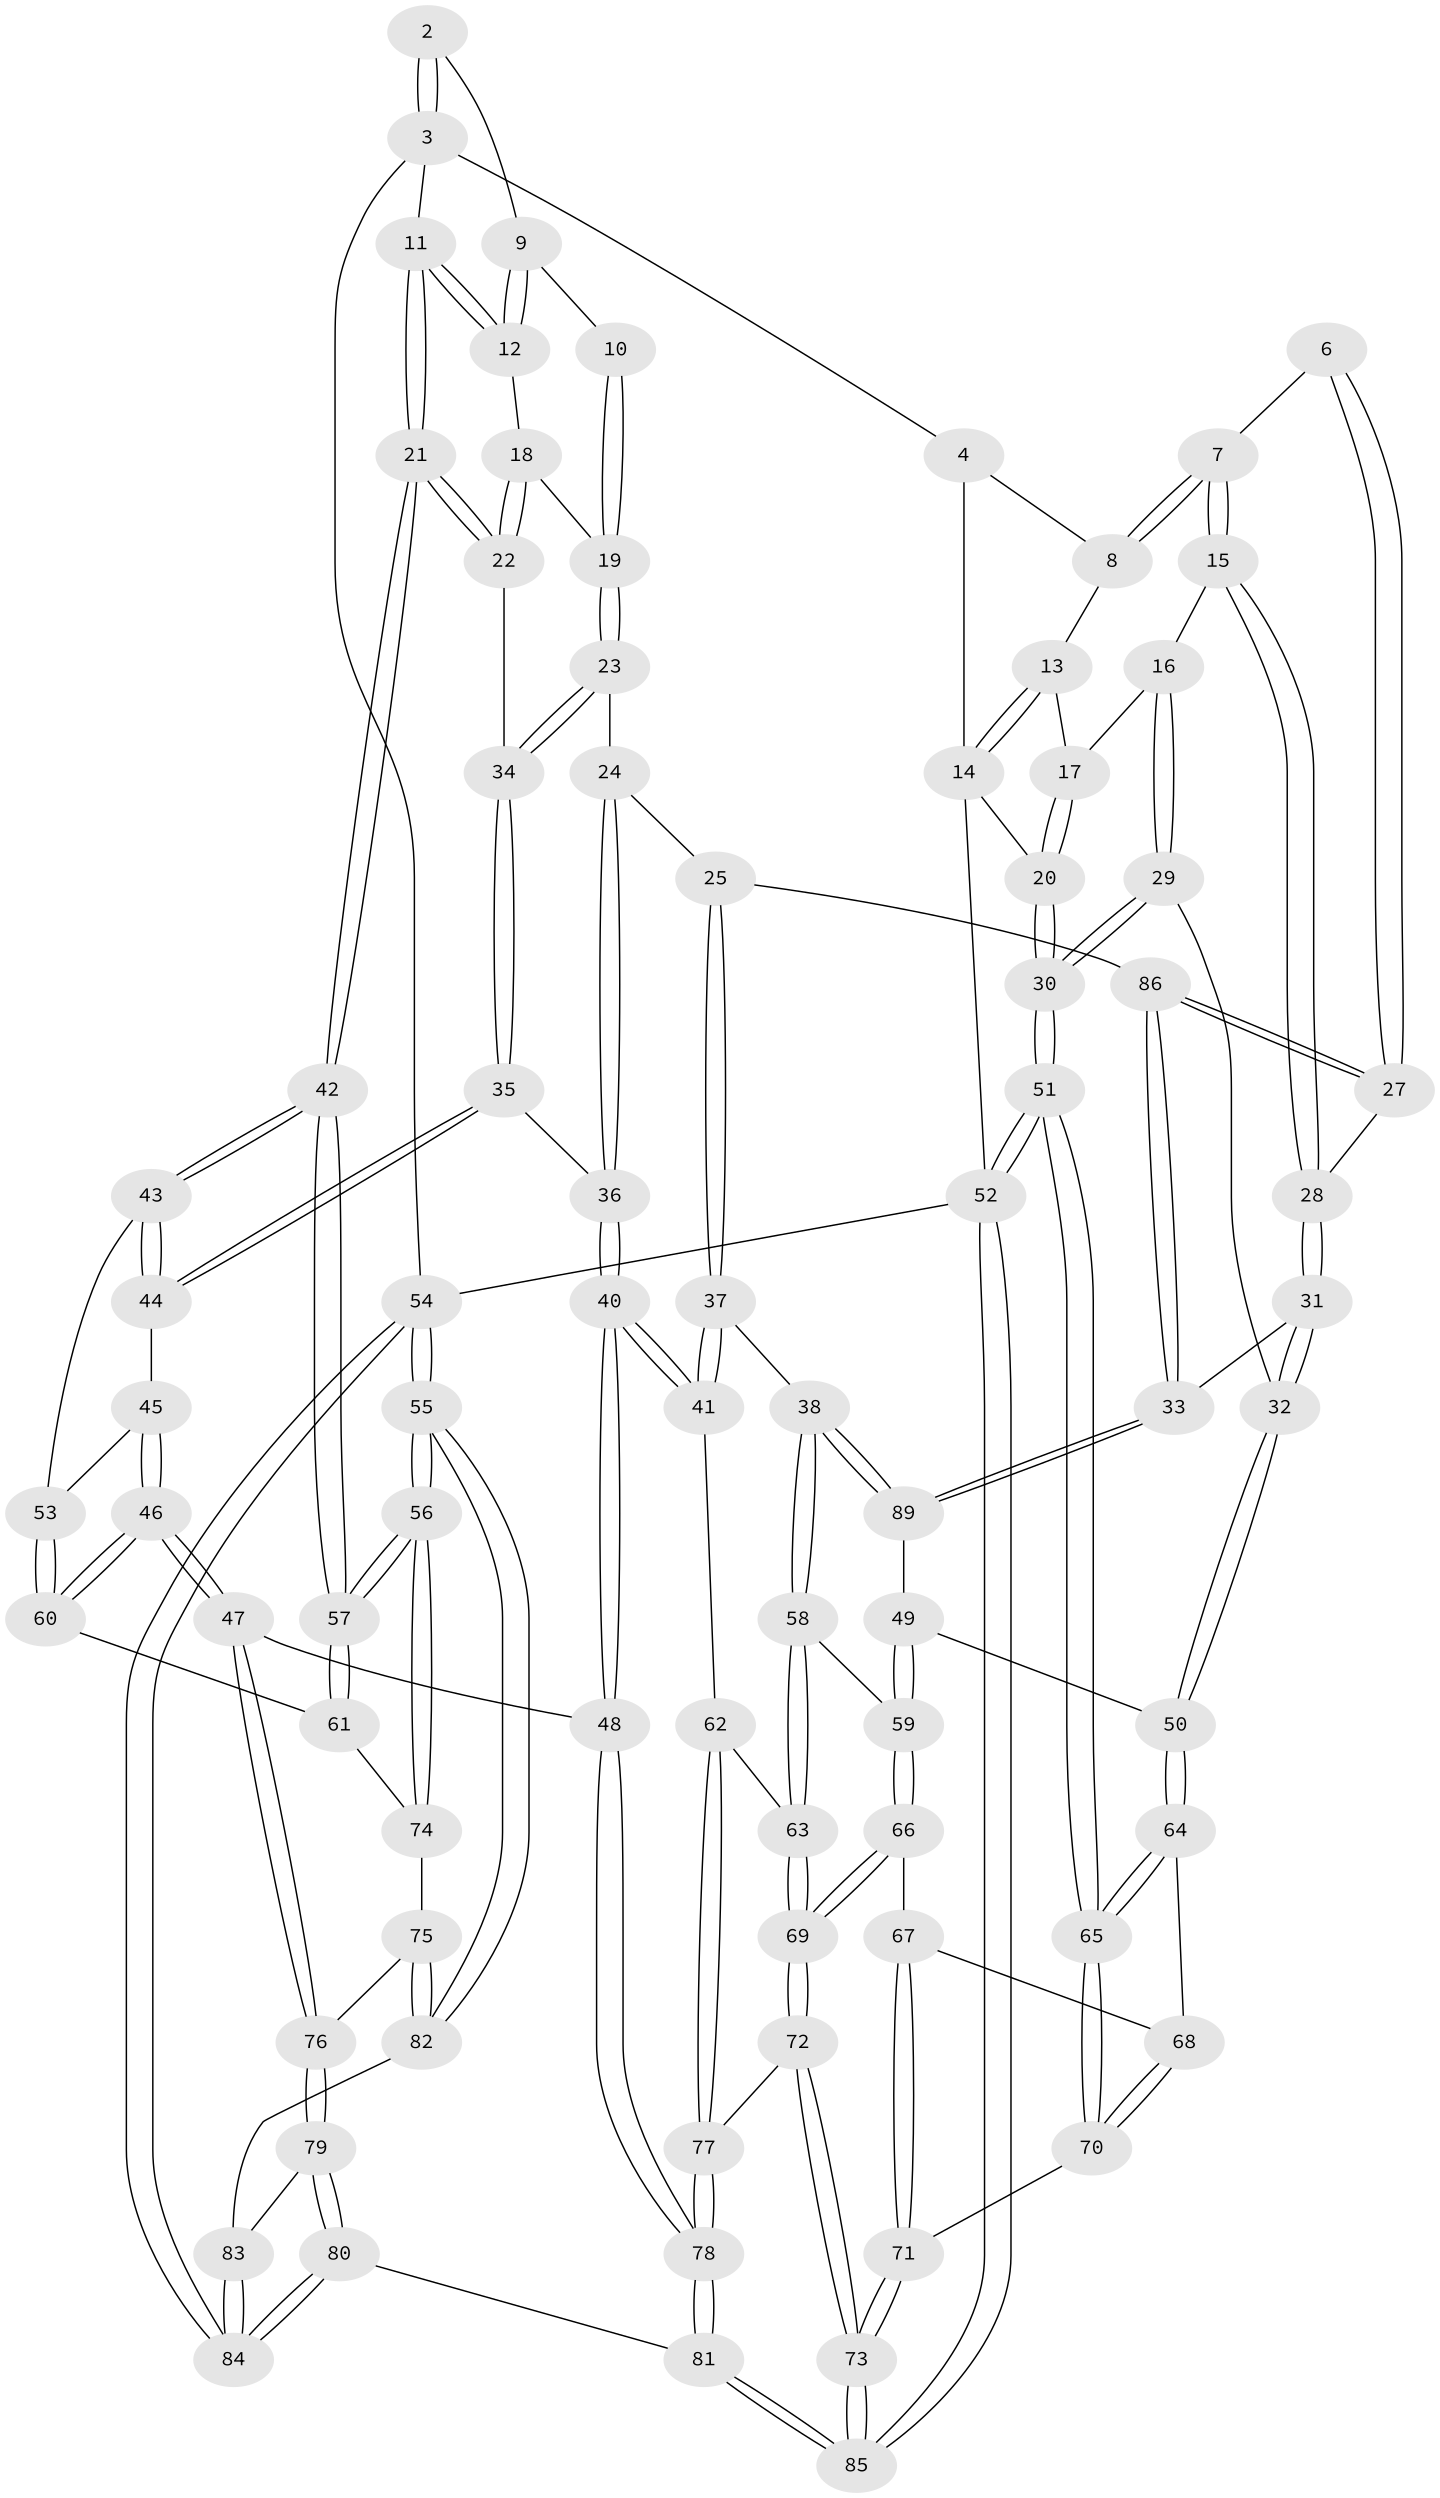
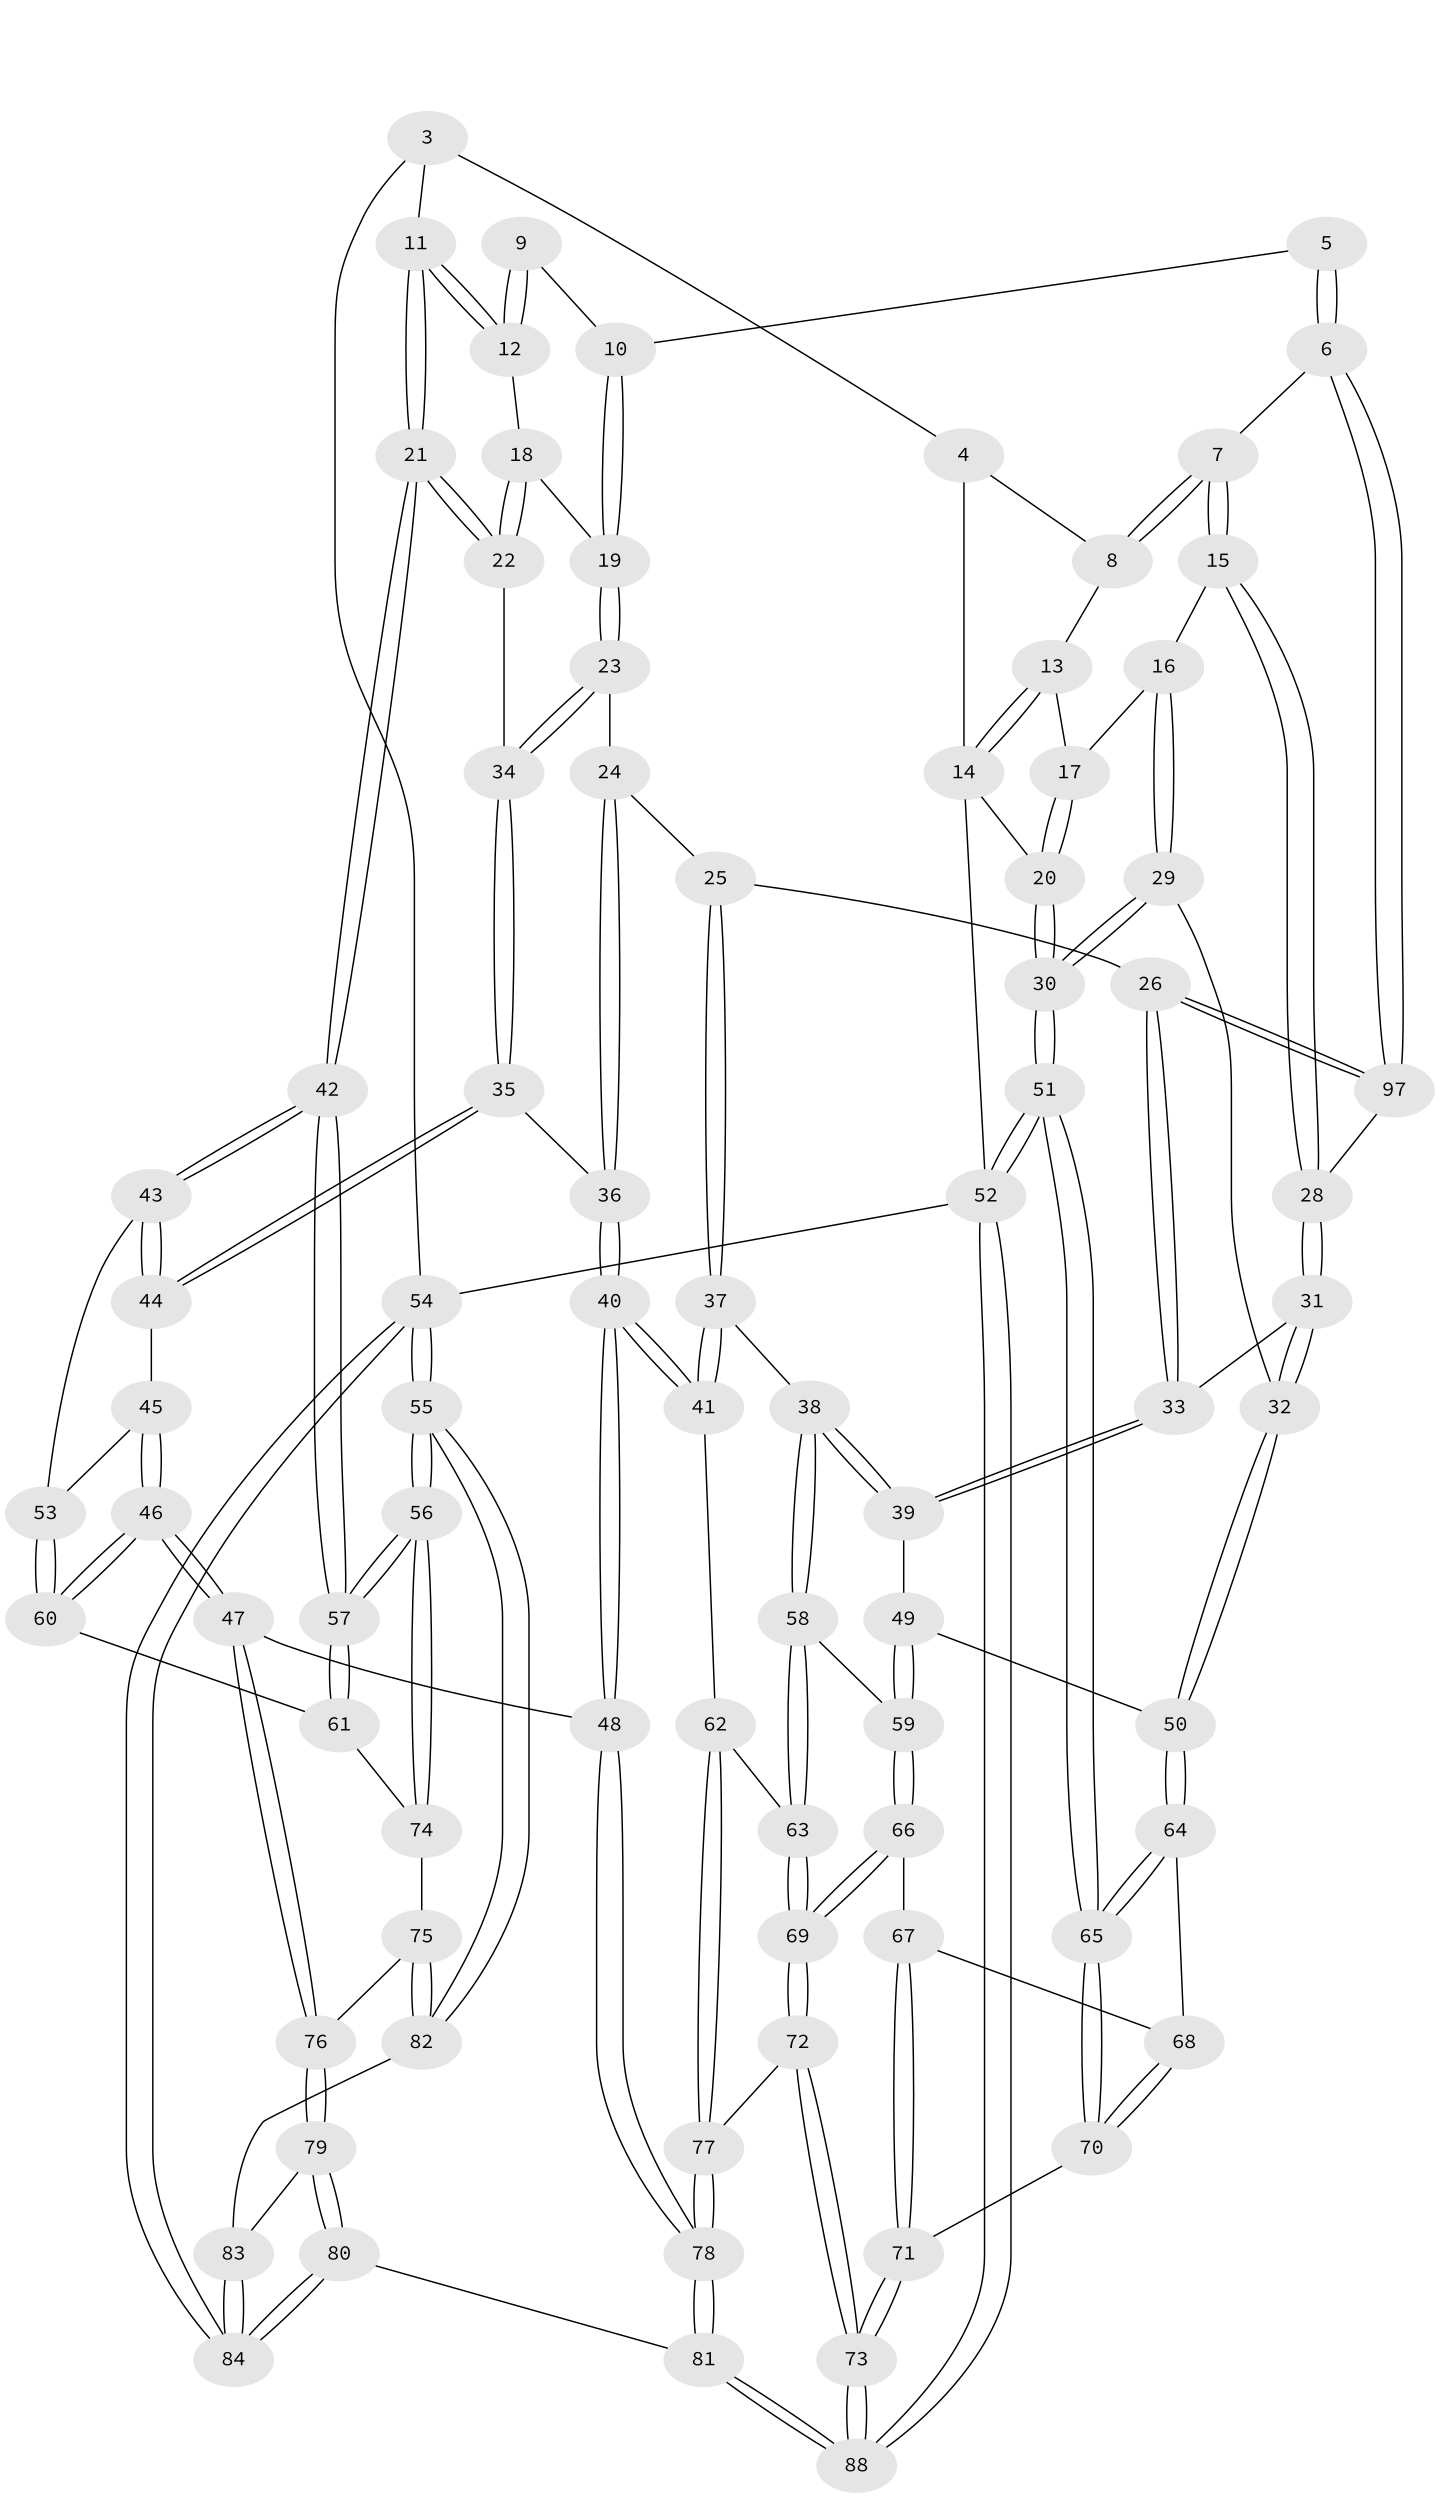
(428, 32) -> none
none -> (1327, 244)
(1151, 985) -> (1151, 985)
(1395, 1090) -> (1395, 1090)
(904, 1514) -> (904, 1514)
(857, 2466) -> (857, 2466)
